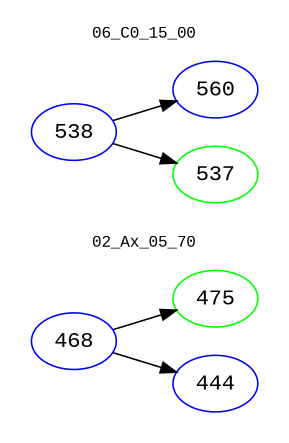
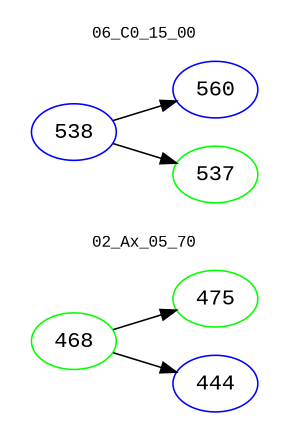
(74, 341) -> (74, 341)
